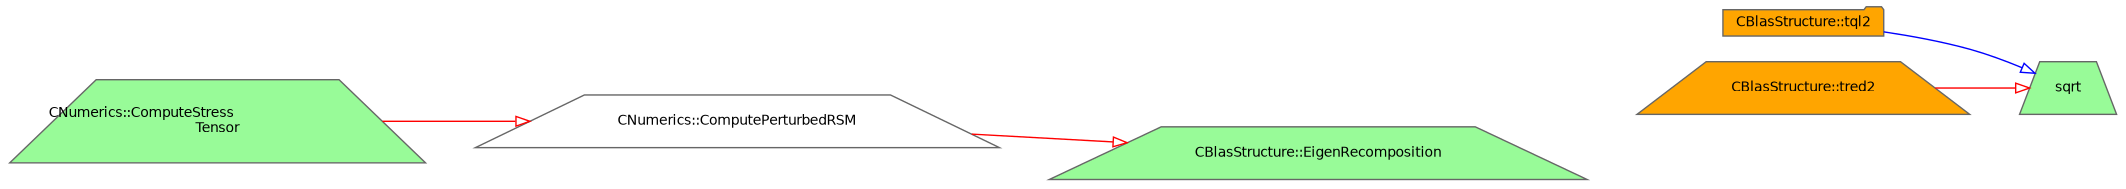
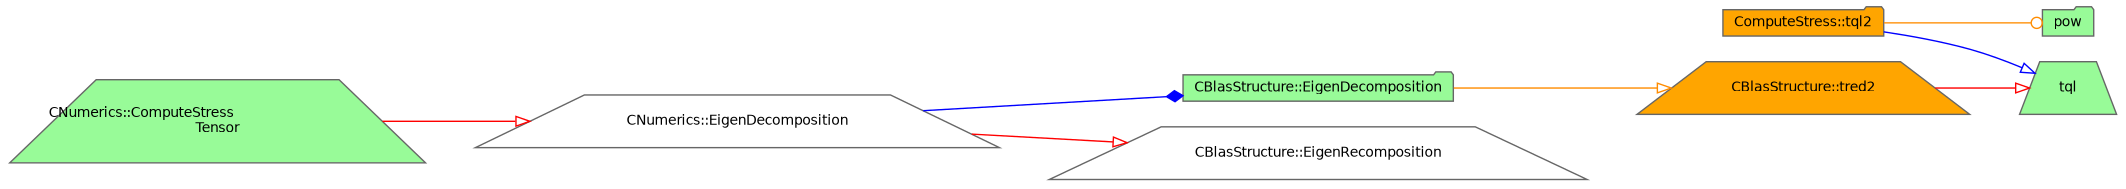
(1803, 23) -> (1803, 23)
none -> (2068, 23)
none -> (1318, 88)
(2068, 88) -> (2068, 88)
(737, 121) -> (737, 121)
(1318, 153) -> (1318, 153)
